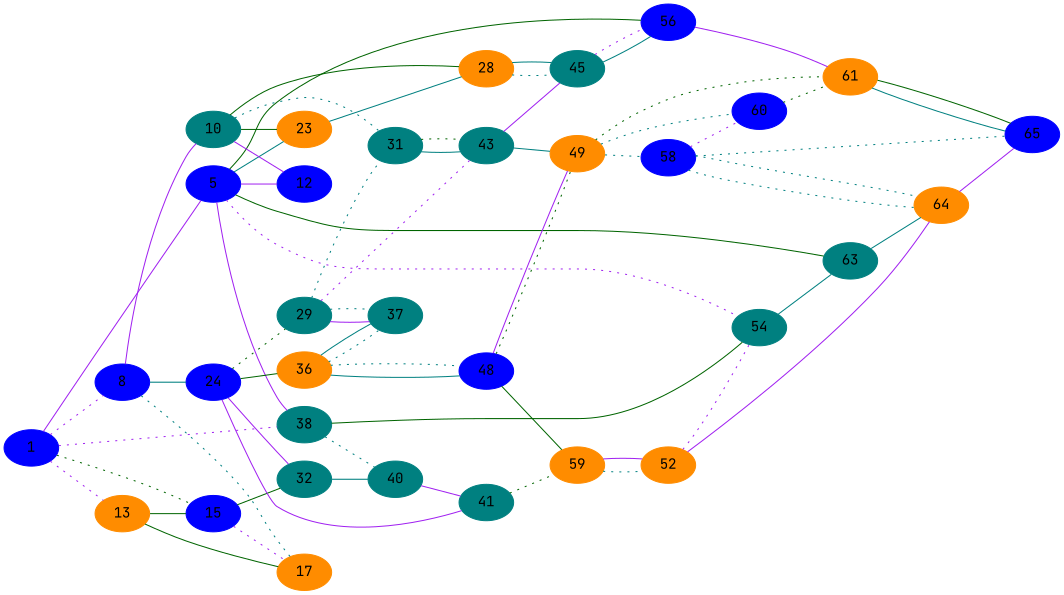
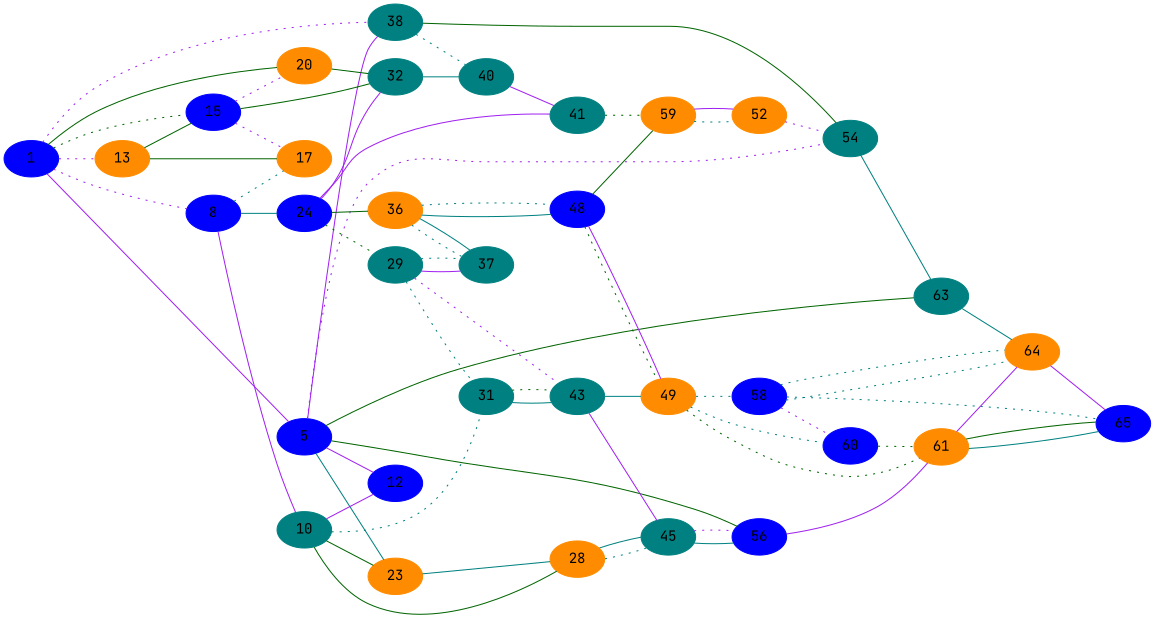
none -> (304, 66)
(818, 346) -> (987, 399)
